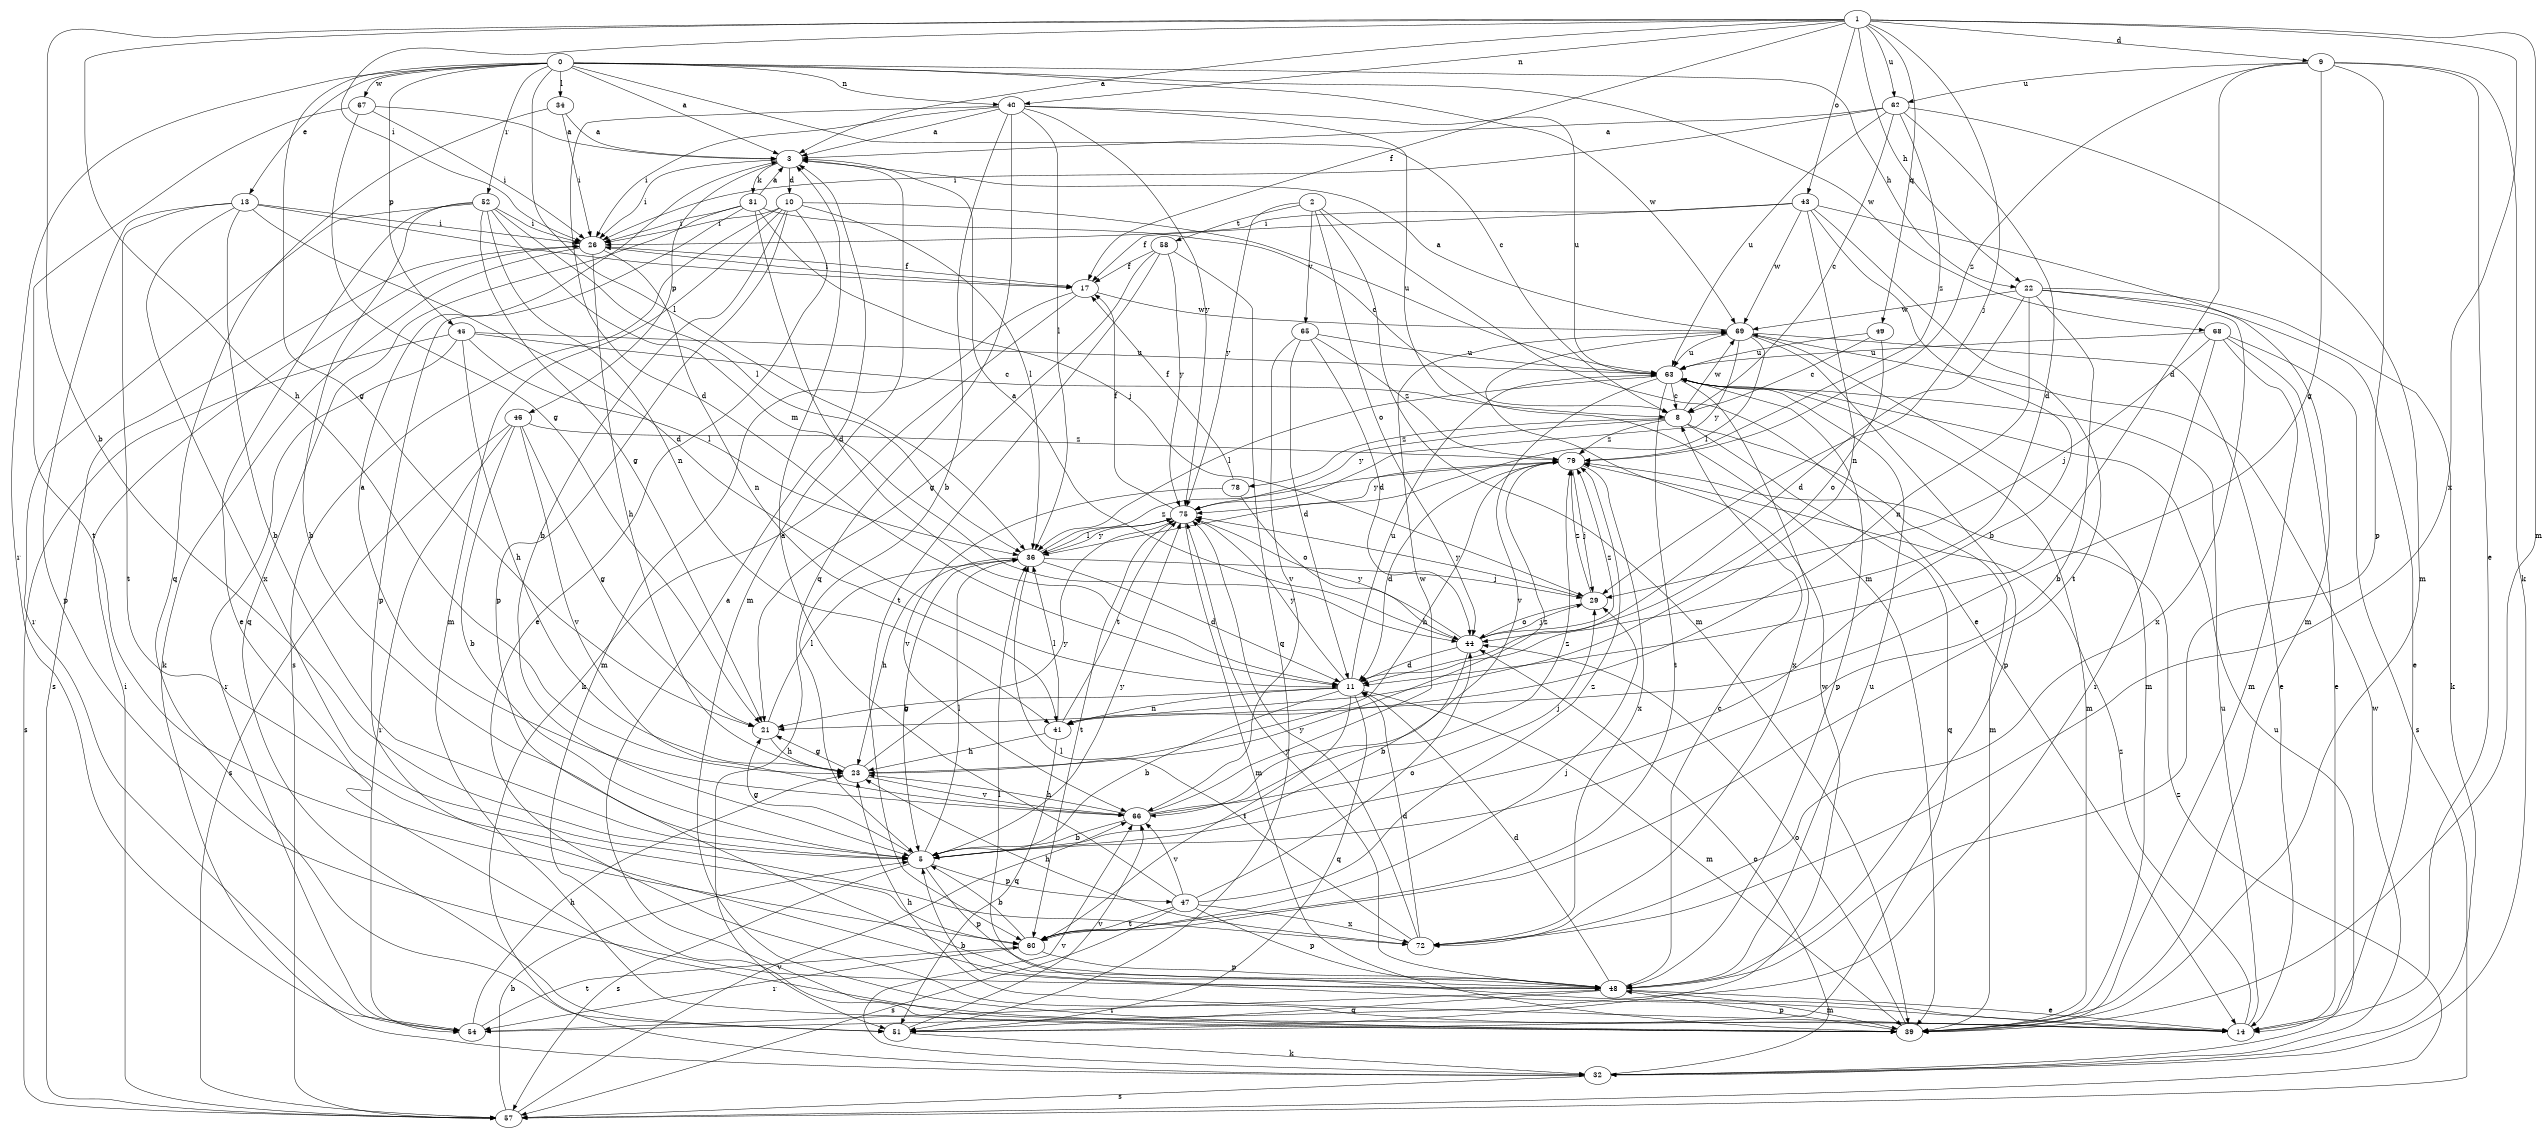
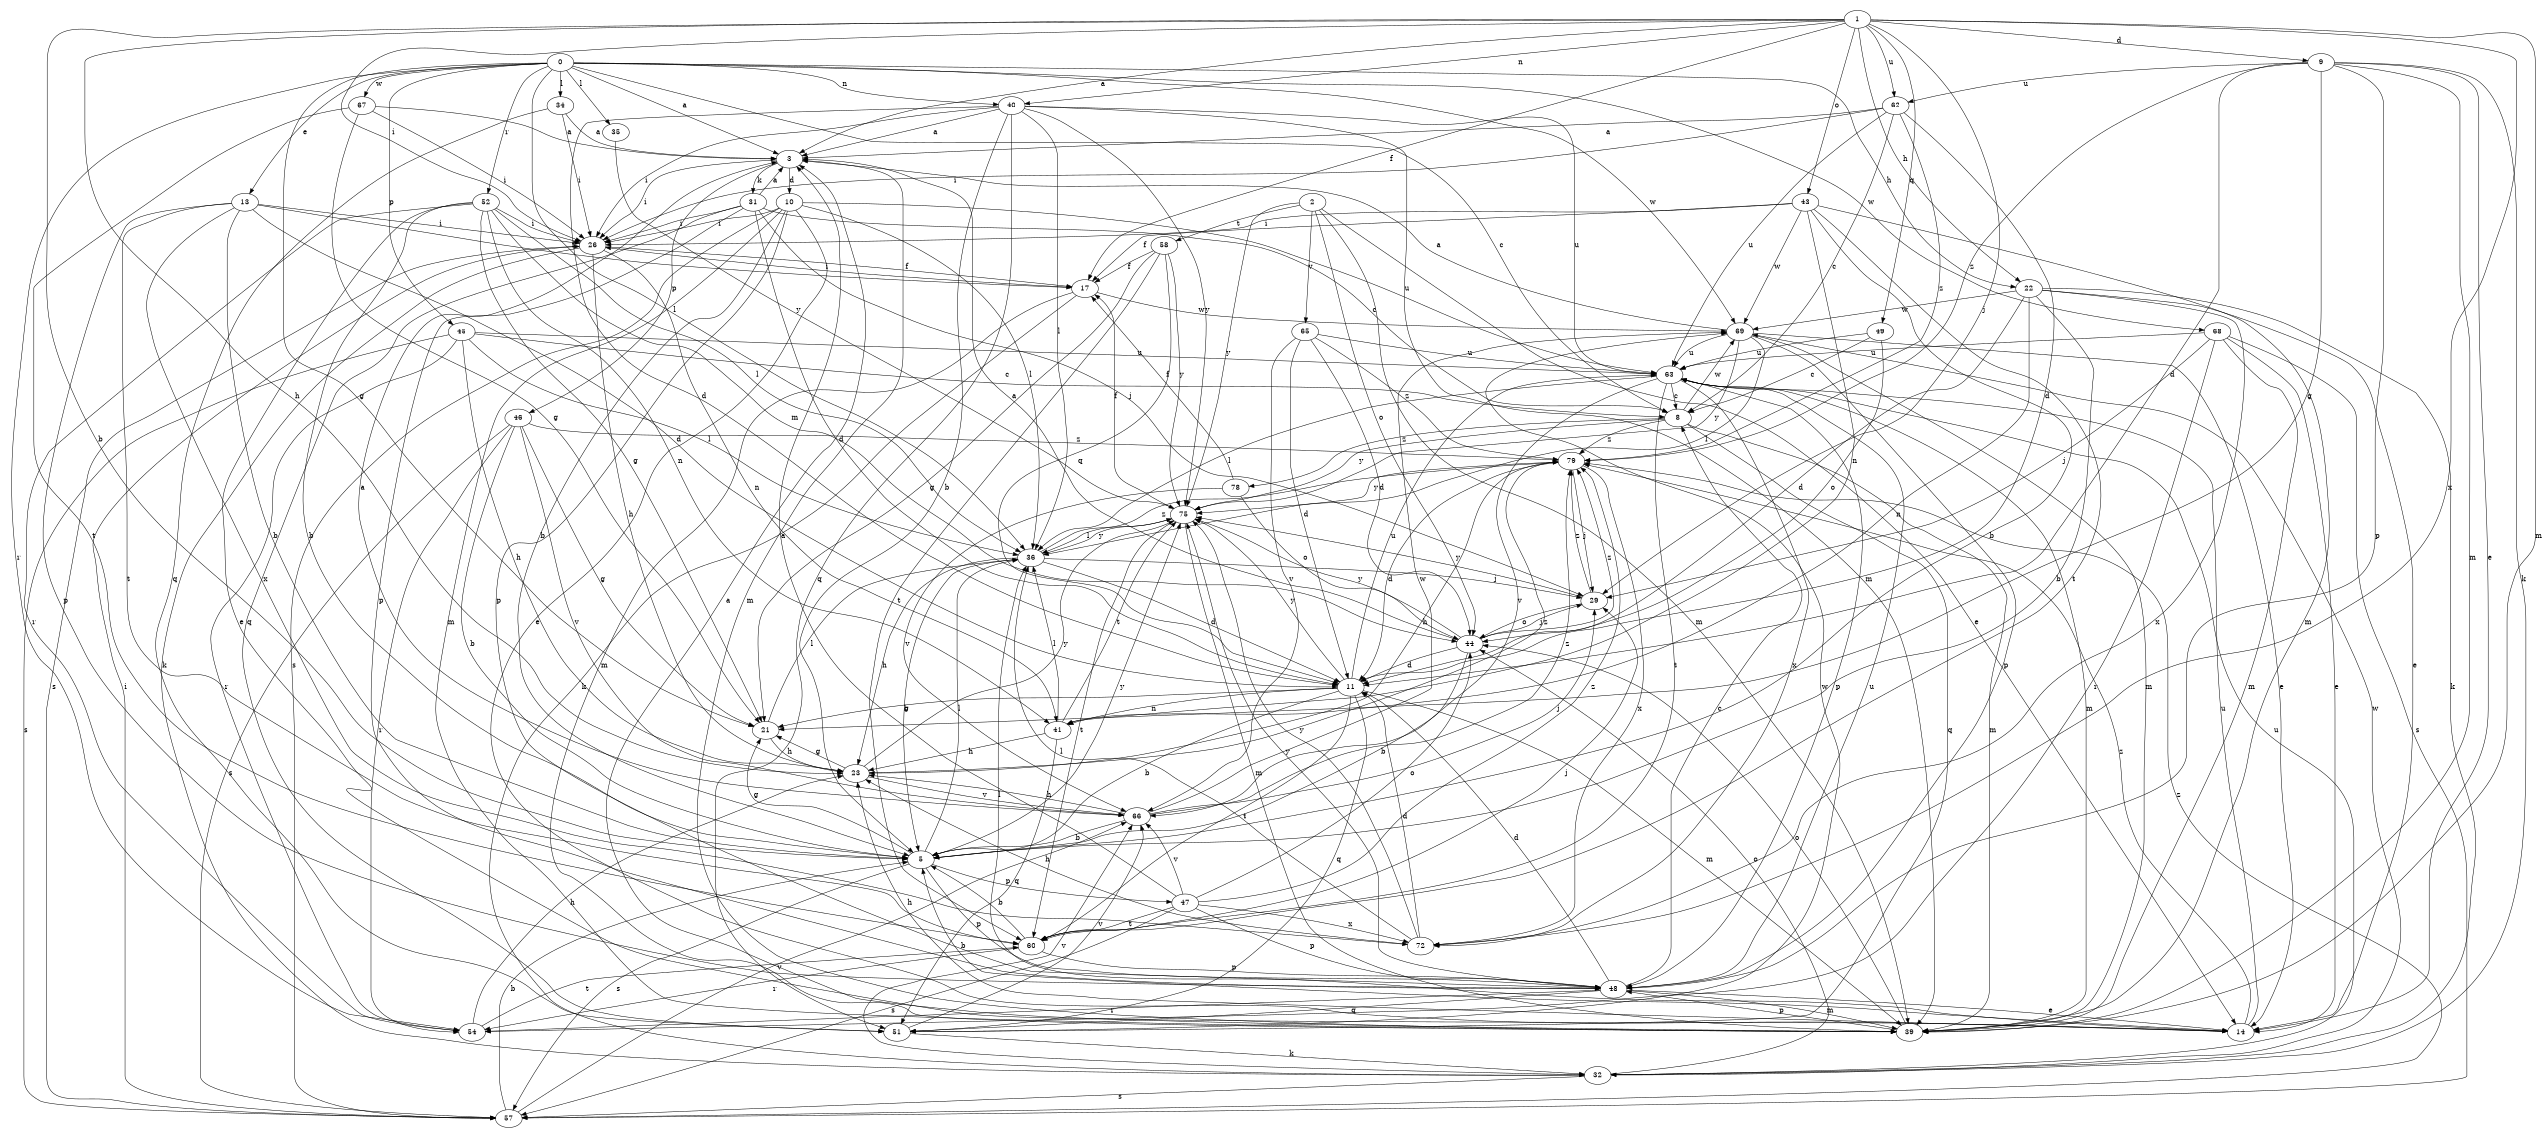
none -> (616, 132)
(2418, 514) -> (2469, 674)
(1278, 808) -> (1002, 504)
